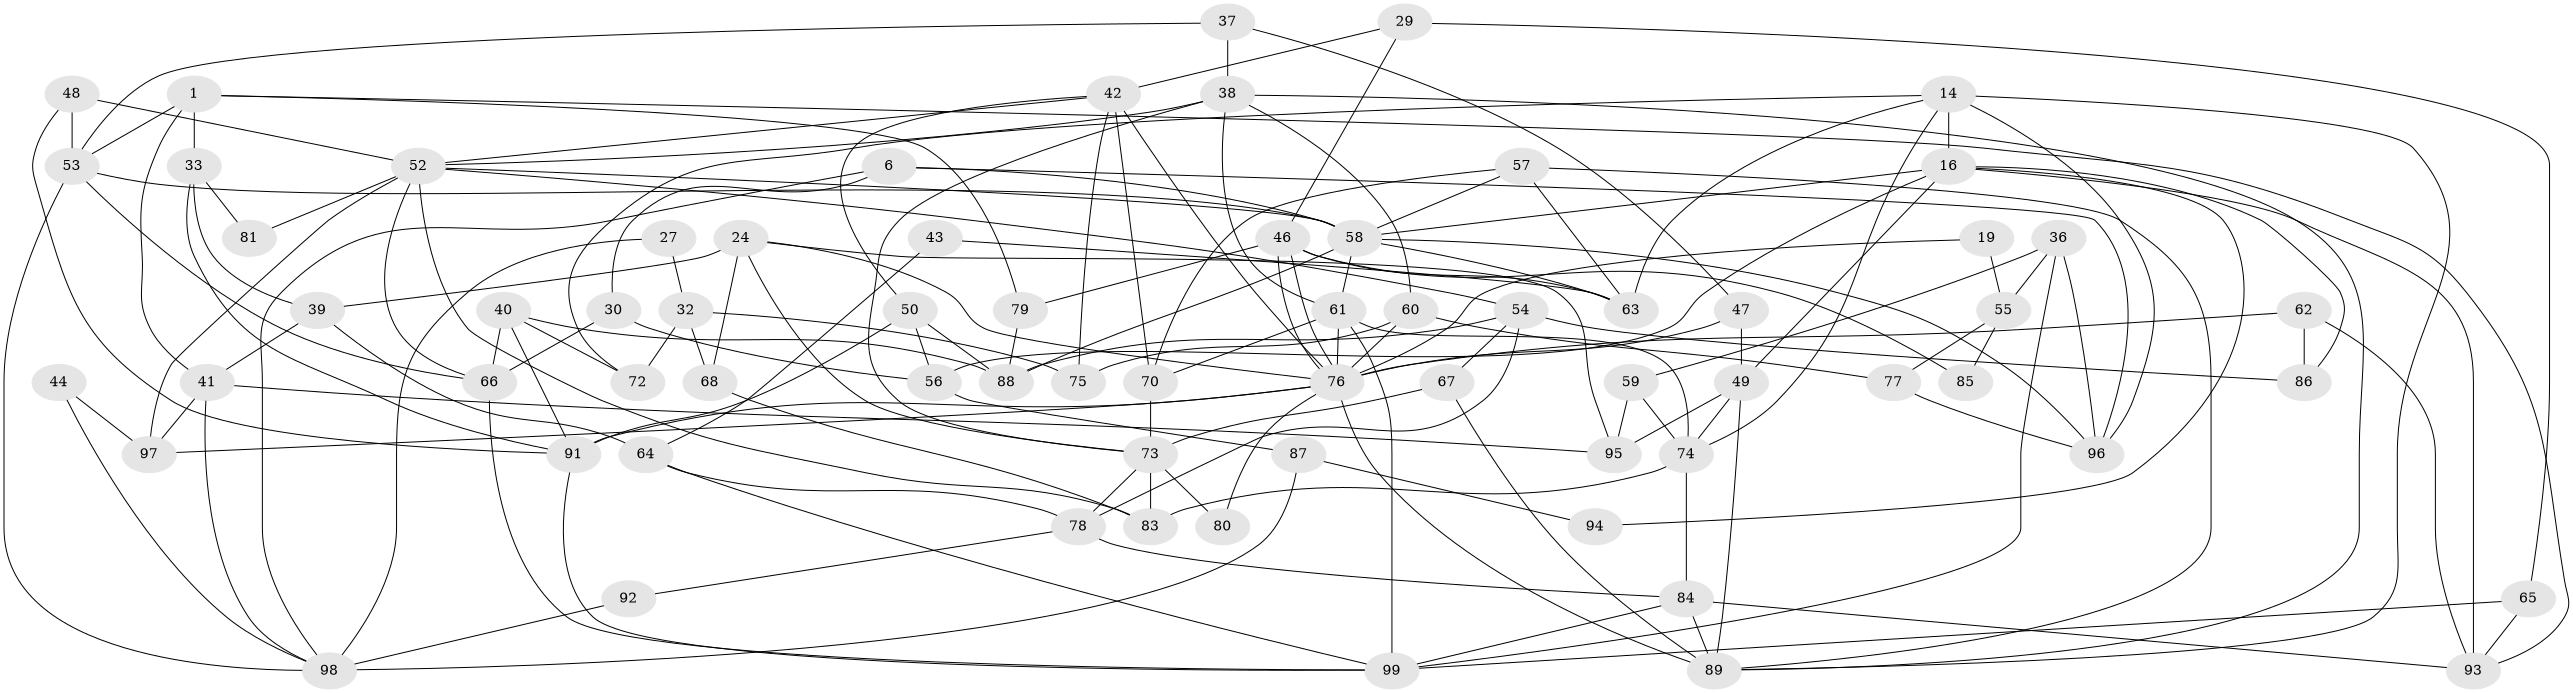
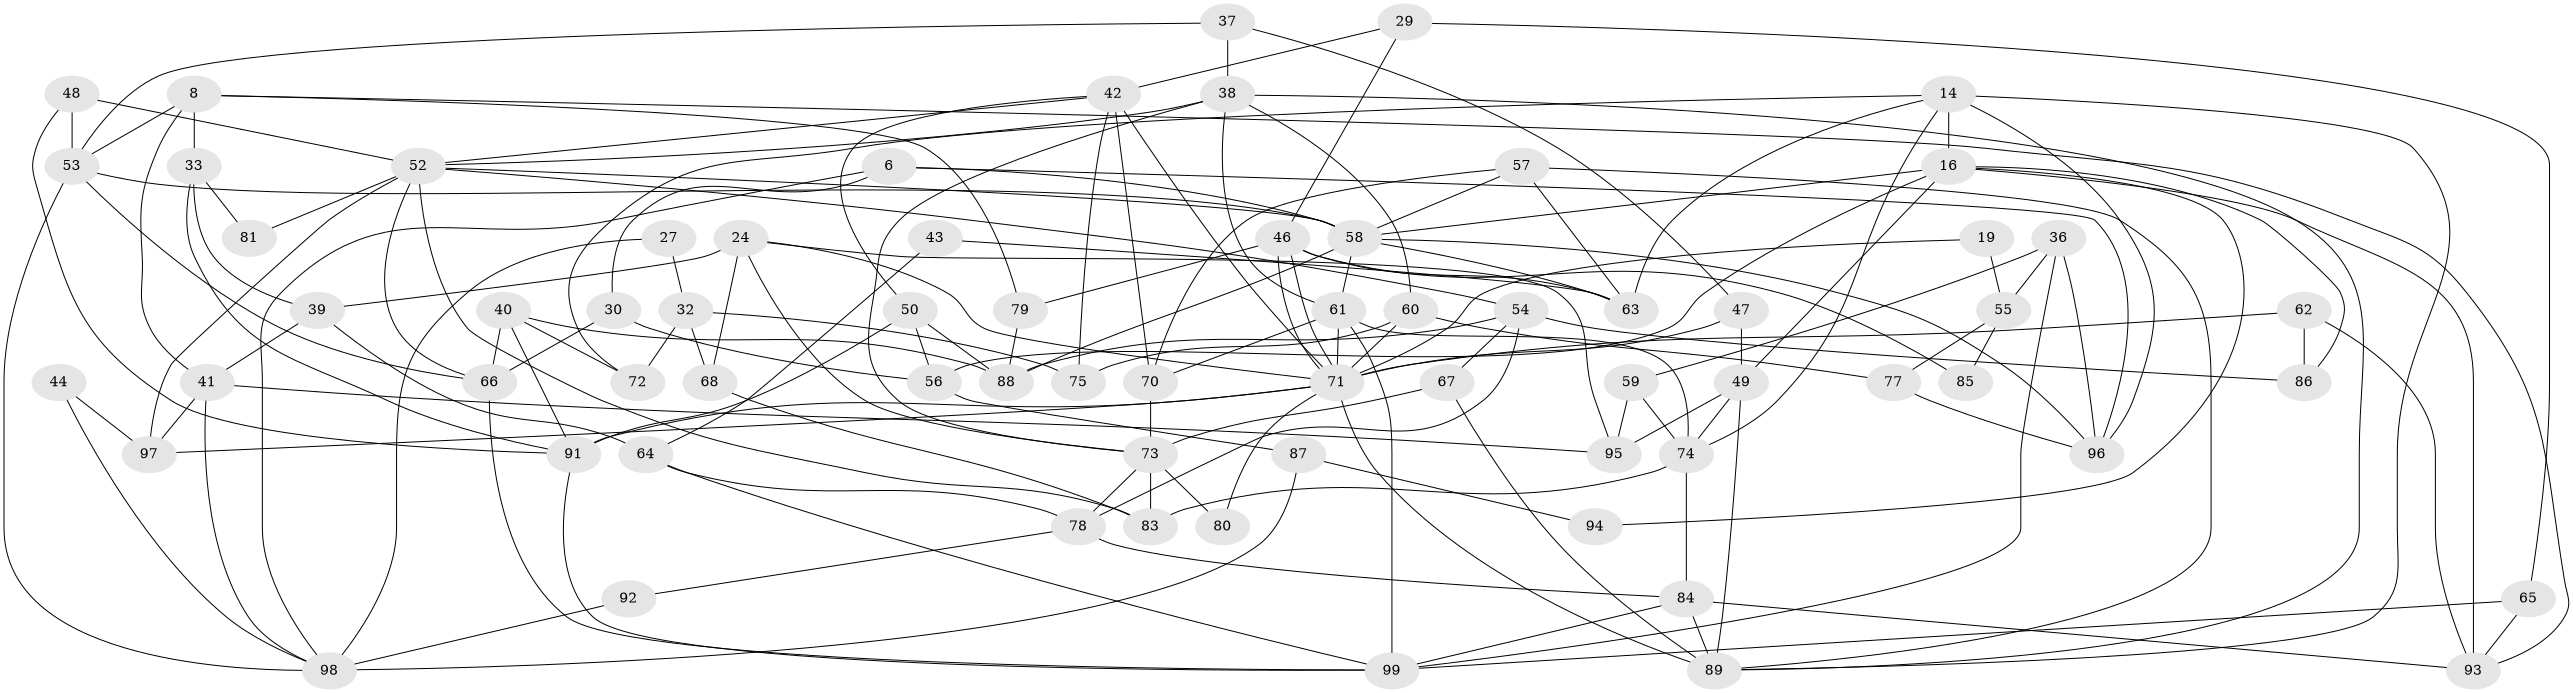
(194, 94) -> (194, 94)
(1337, 383) -> (1337, 383)
